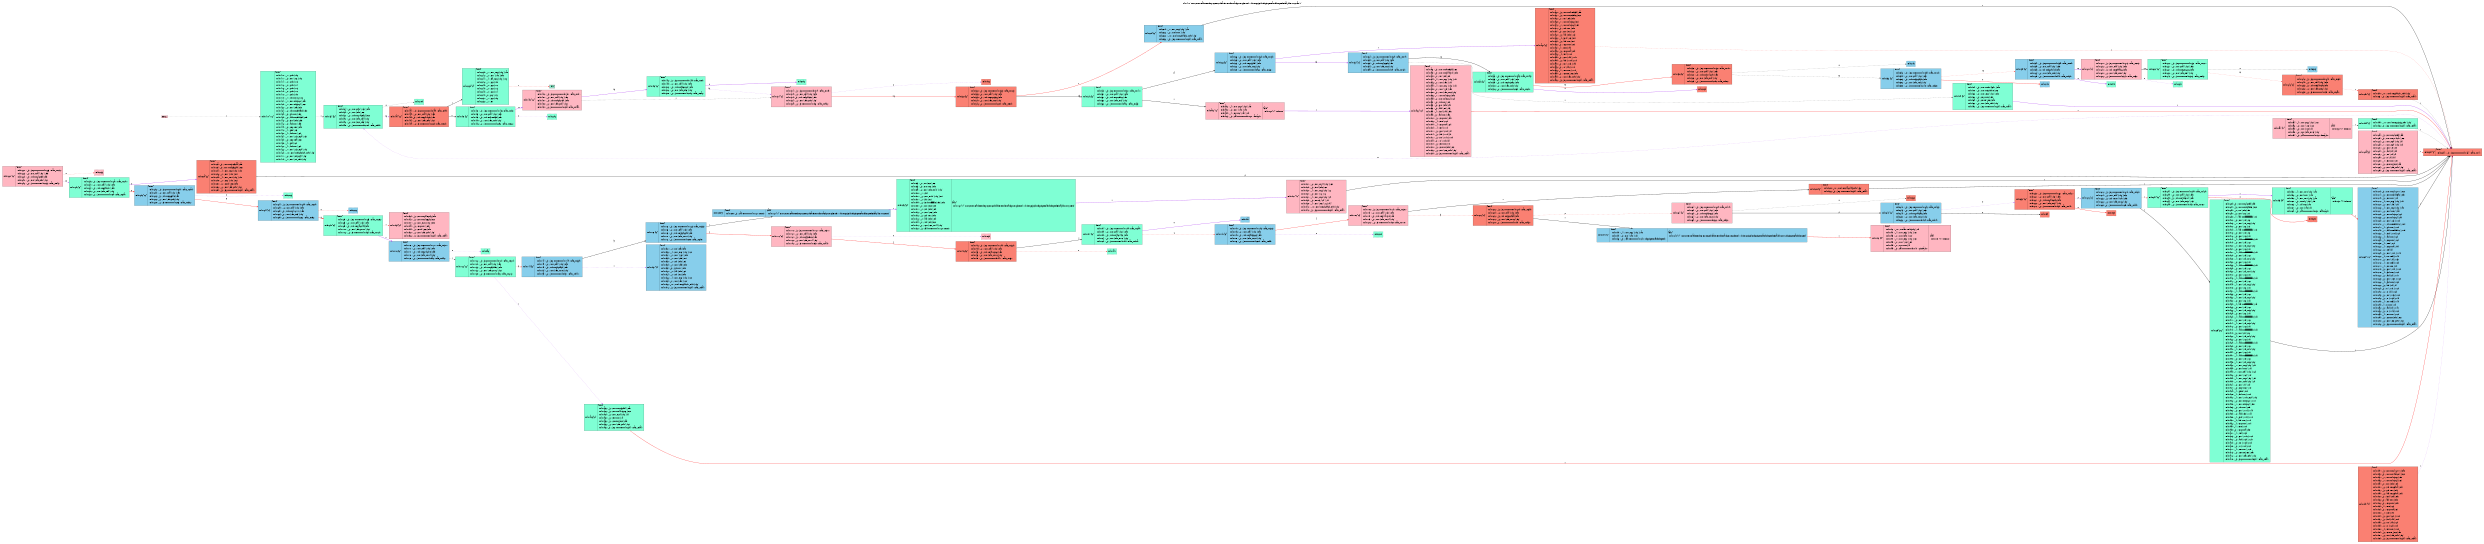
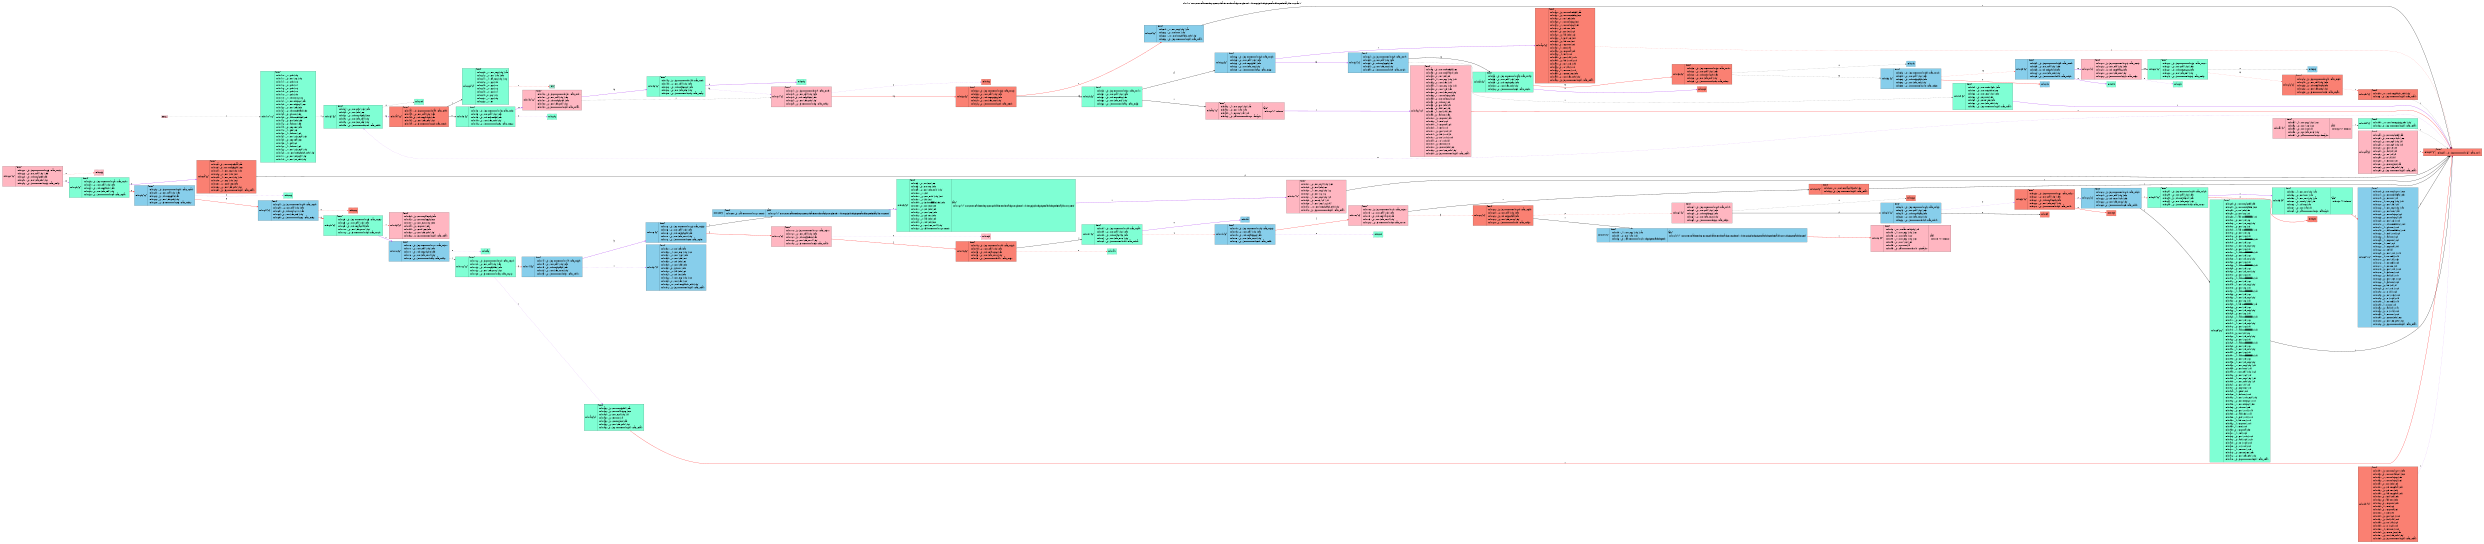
(353, 211) -> (353, 211)
(614, 250) -> (614, 250)
